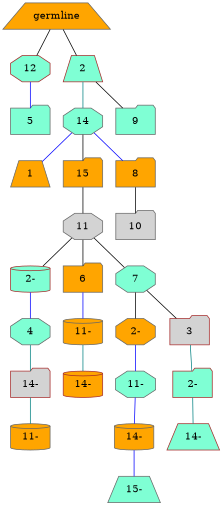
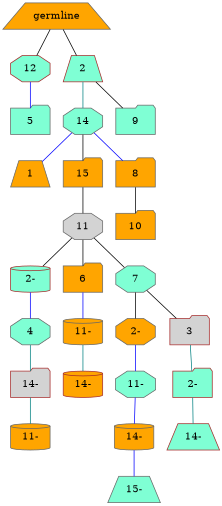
(136, 226) -> (136, 226)
